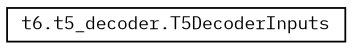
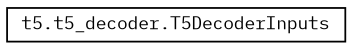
(176, 25) -> (176, 25)
